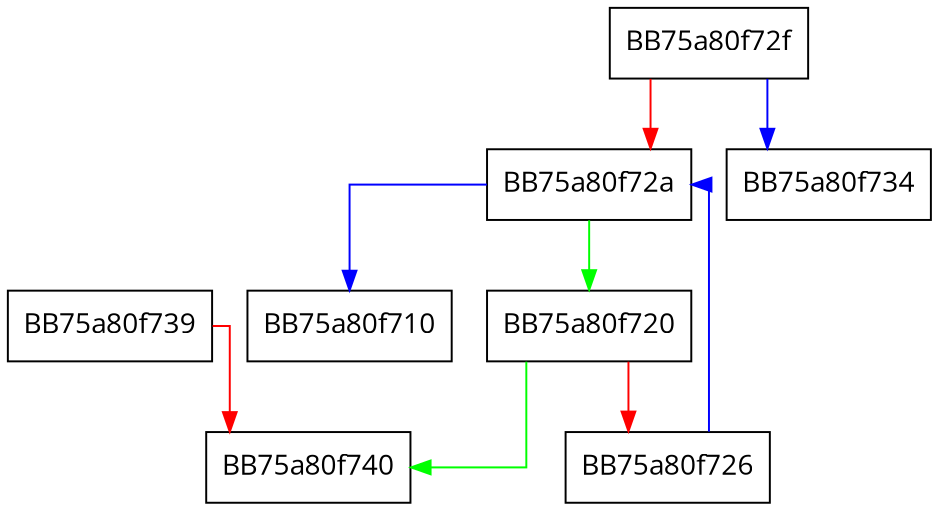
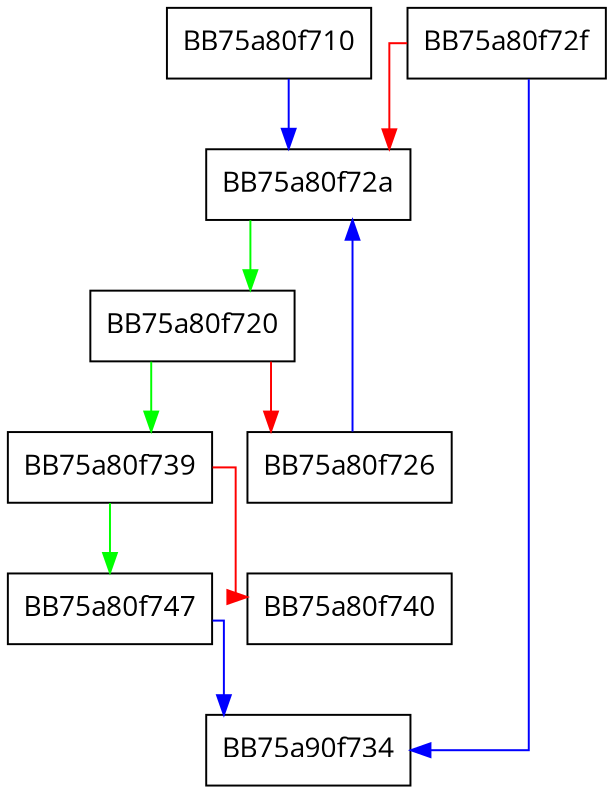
(375, 185) -> (289, 104)
(829, 185) -> (308, 750)
(526, 462) -> (151, 387)
none -> (110, 609)
